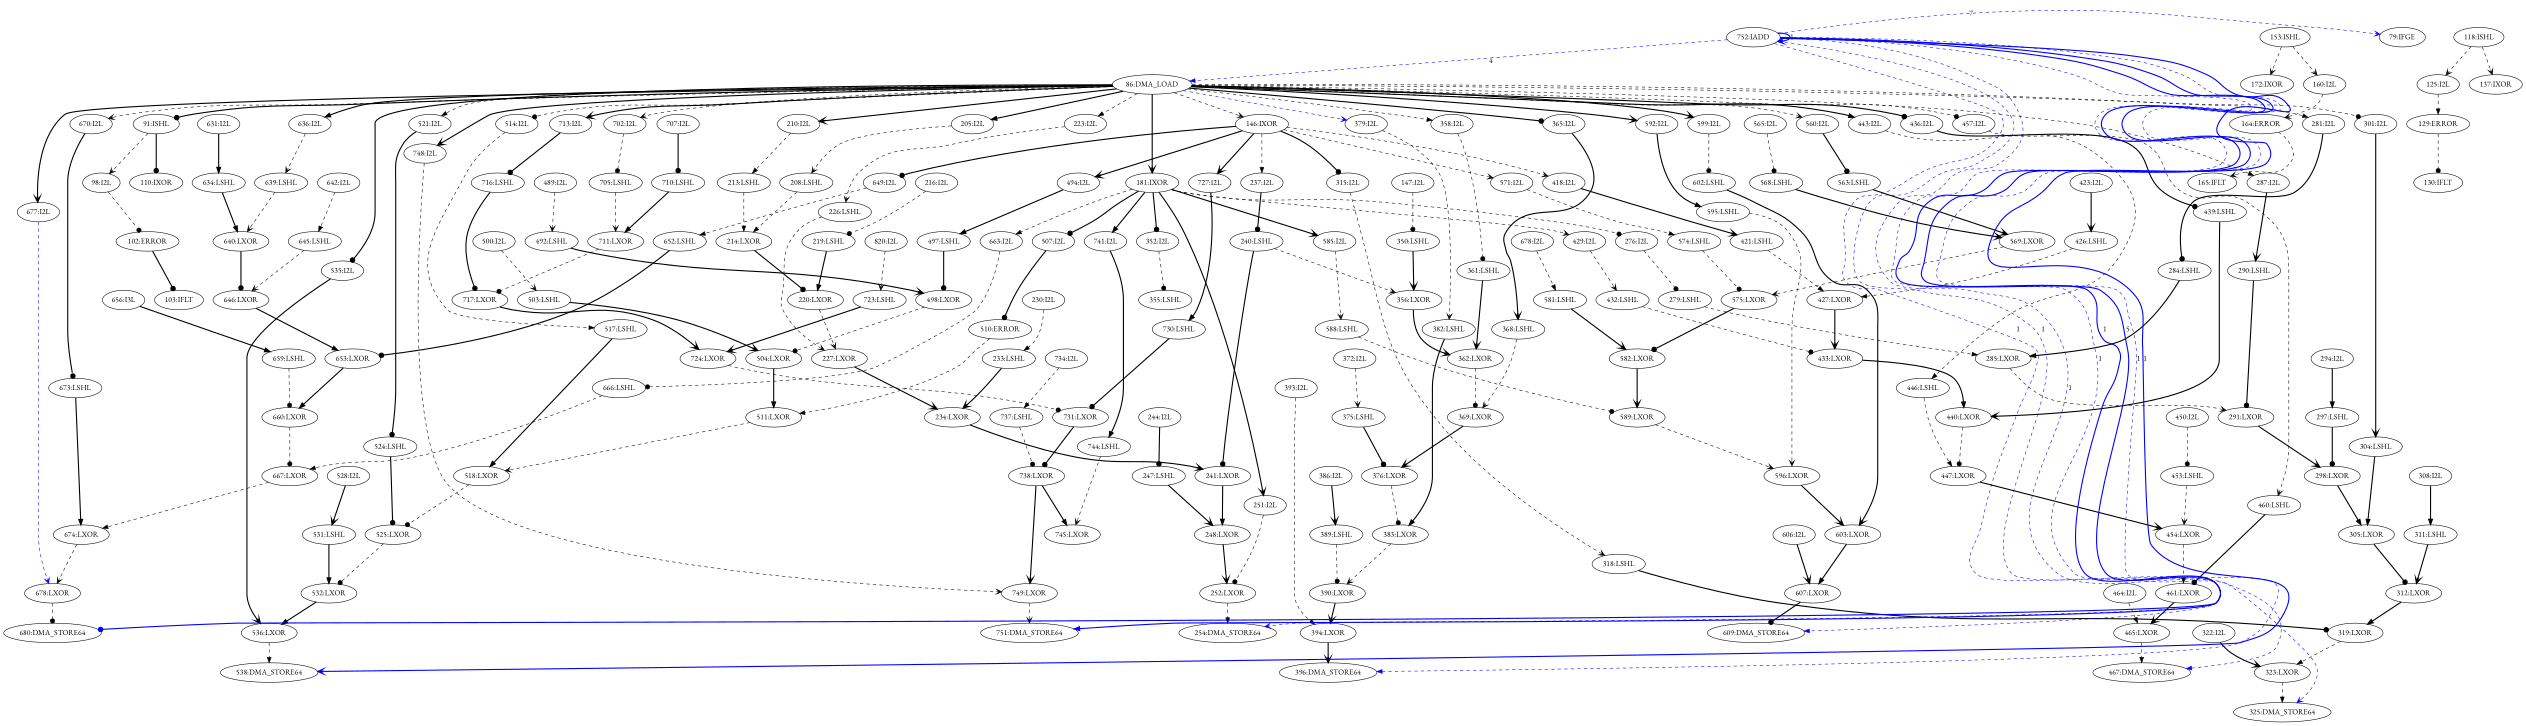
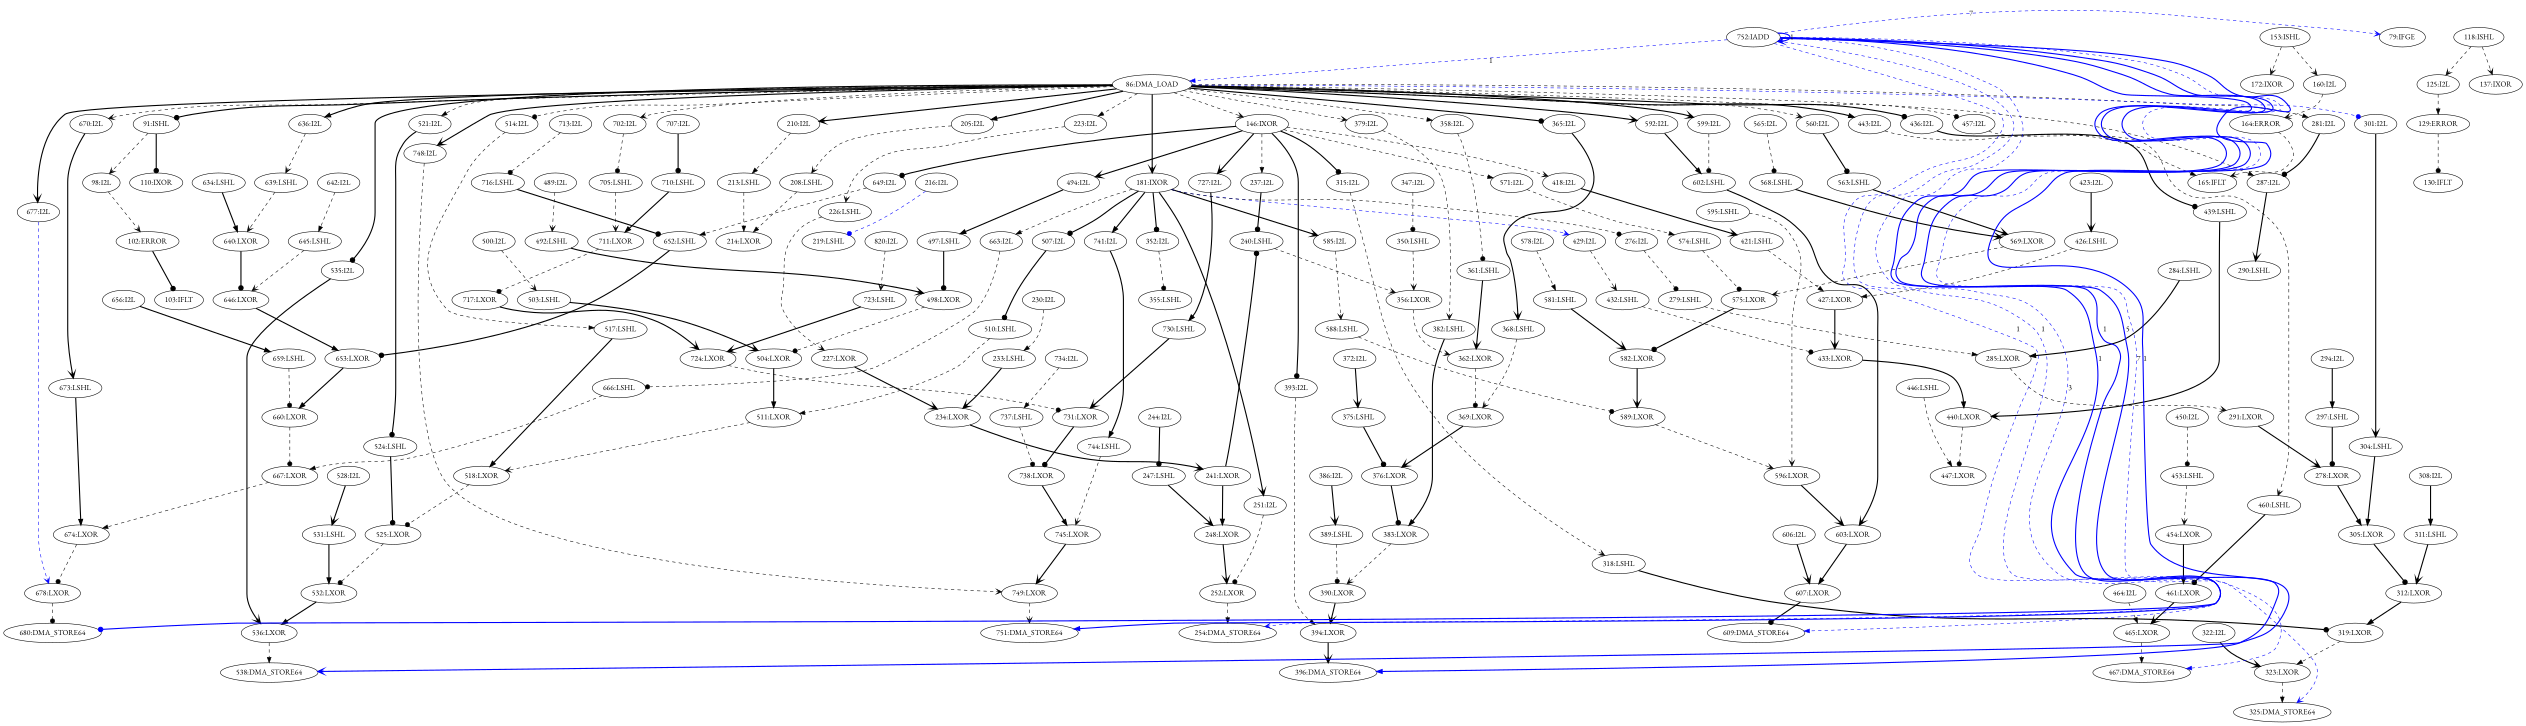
(1491, 61) -> (1491, 61)
(1775, 92) -> (1775, 92)
(852, 97) -> none
(1262, 105) -> (1262, 105)
(219, 124) -> none
(536, 152) -> (536, 152)
(1386, 153) -> (1386, 153)
(1667, 175) -> (1681, 151)
(1413, 183) -> (1413, 183)
(2248, 196) -> (2306, 156)
(2134, 203) -> (1978, 139)
(123, 210) -> (123, 210)
(1367, 211) -> (1367, 211)
(890, 214) -> (890, 214)
(467, 237) -> (587, 211)
(1532, 241) -> (1532, 241)
none -> (1298, 249)
(68, 251) -> (68, 251)
(1413, 268) -> (1413, 268)
(124, 300) -> (124, 300)
(816, 300) -> none
(2086, 313) -> (2086, 313)
(1000, 329) -> (1000, 329)
(1420, 338) -> (1420, 338)
(2250, 342) -> none
(1236, 356) -> (1243, 361)
(2139, 359) -> (2139, 359)
(1131, 372) -> (1131, 372)
(1356, 385) -> (1356, 385)
(2070, 388) -> (2070, 388)
(2332, 476) -> (2332, 476)
(1395, 503) -> (1395, 503)
(2068, 505) -> none
(1033, 532) -> (1053, 562)
(2183, 561) -> (2183, 561)
(68, 562) -> (68, 562)
